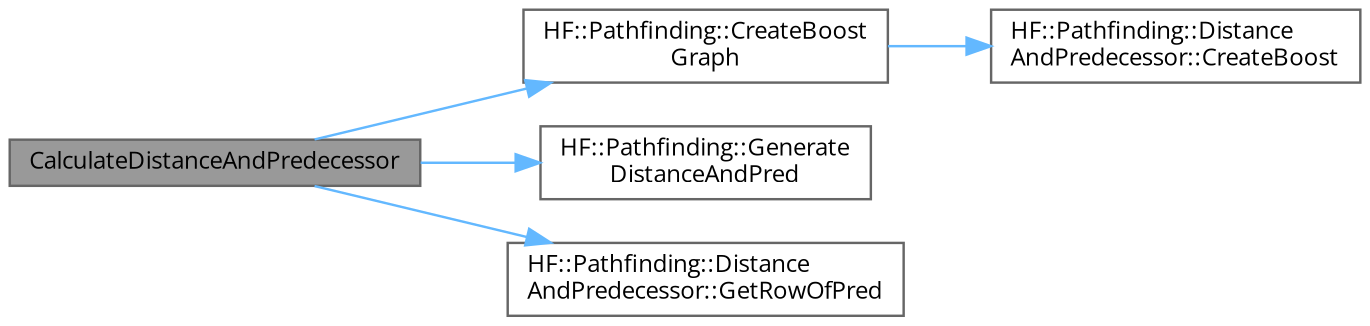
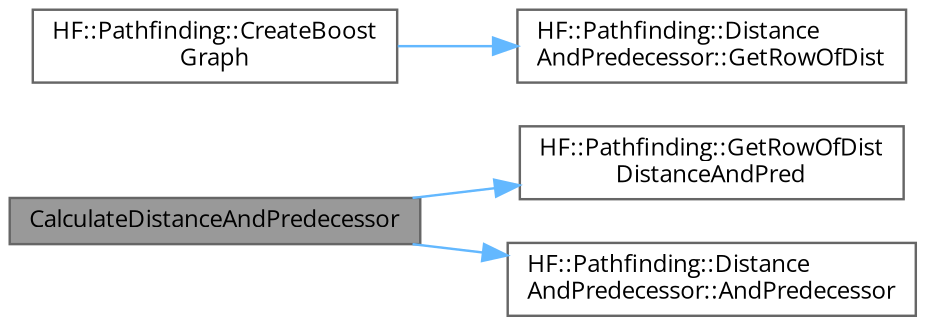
(1176, 46) -> (712, 46)
(421, 114) -> none
(706, 163) -> (712, 163)
(706, 279) -> (712, 279)
